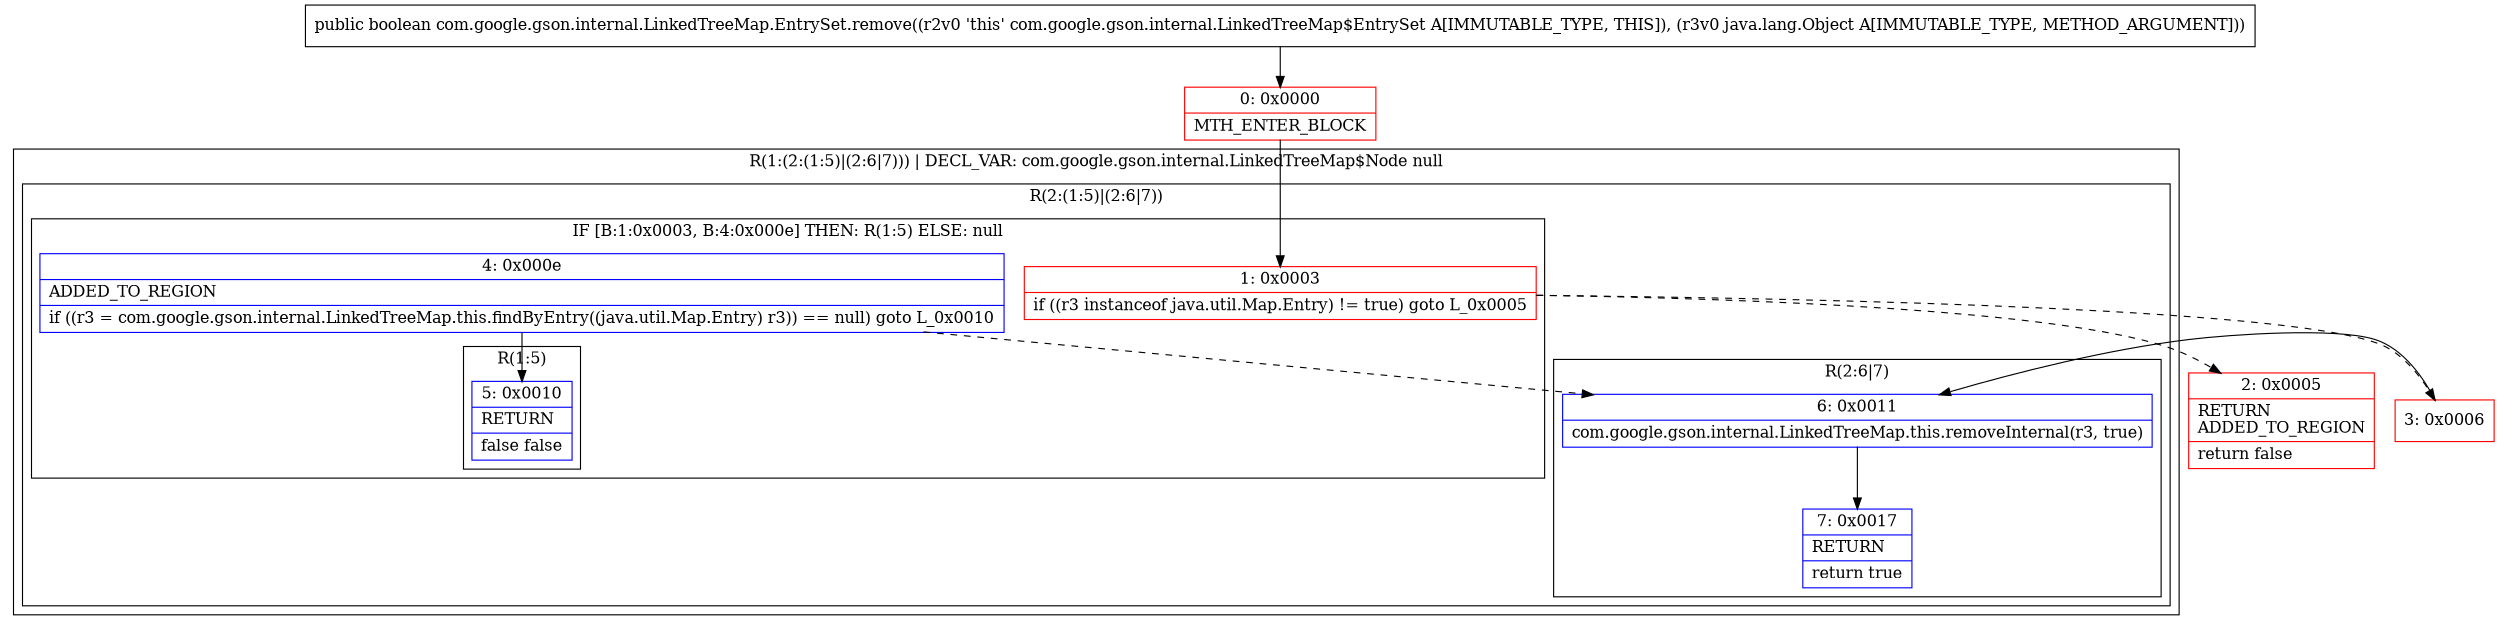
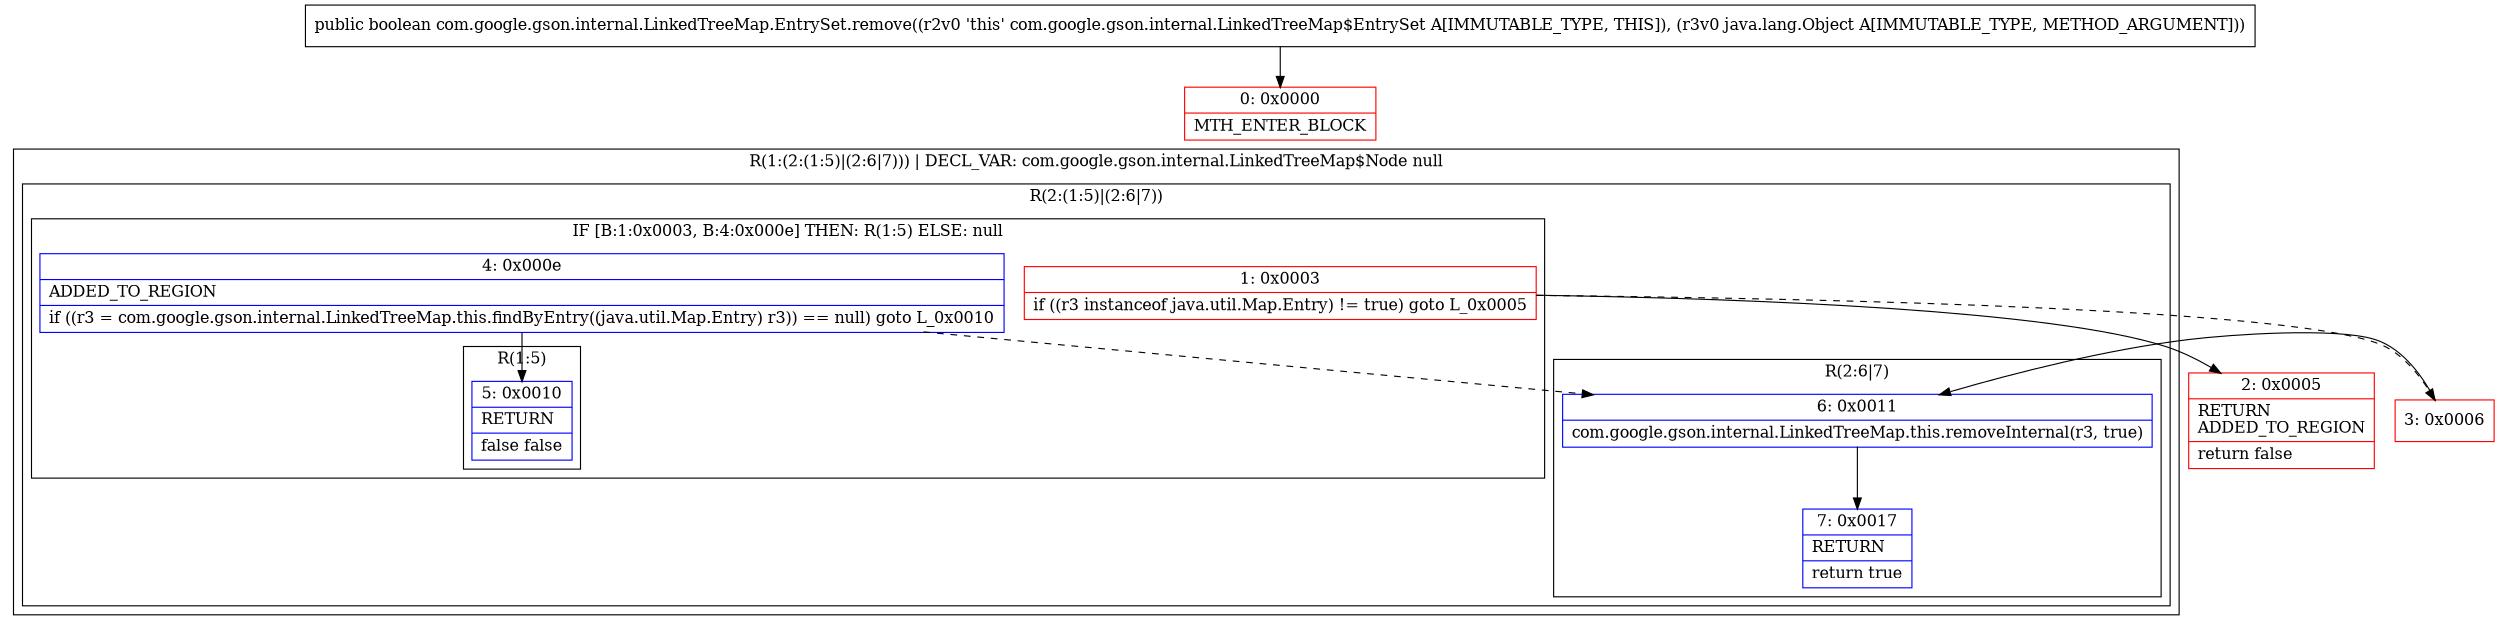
(1280, 198) -> none
(1912, 310) -> (1912, 310)
